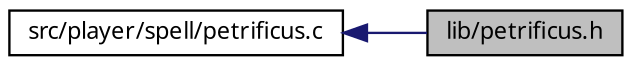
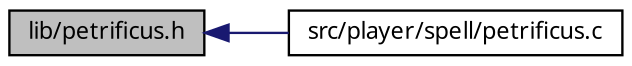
(397, 33) -> (259, 33)
